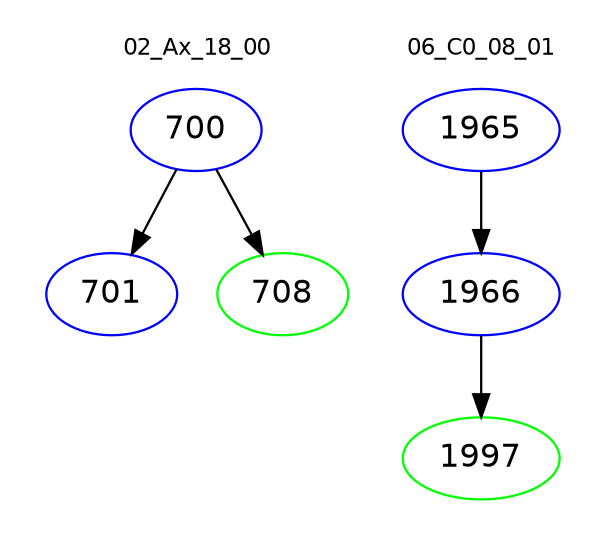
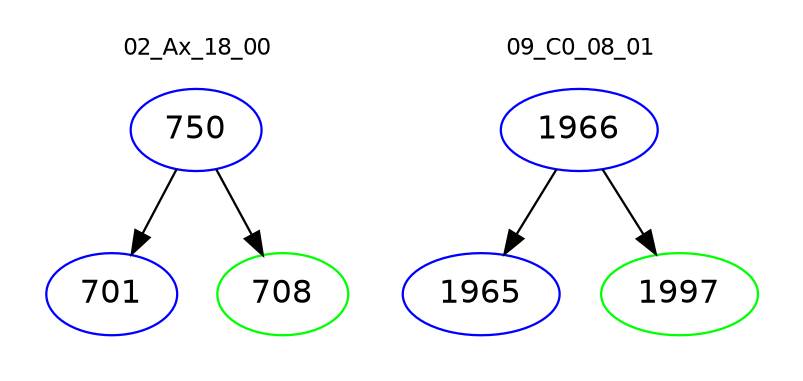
(481, 49) -> (580, 49)
(196, 130) -> (196, 130)
(481, 201) -> (537, 202)
